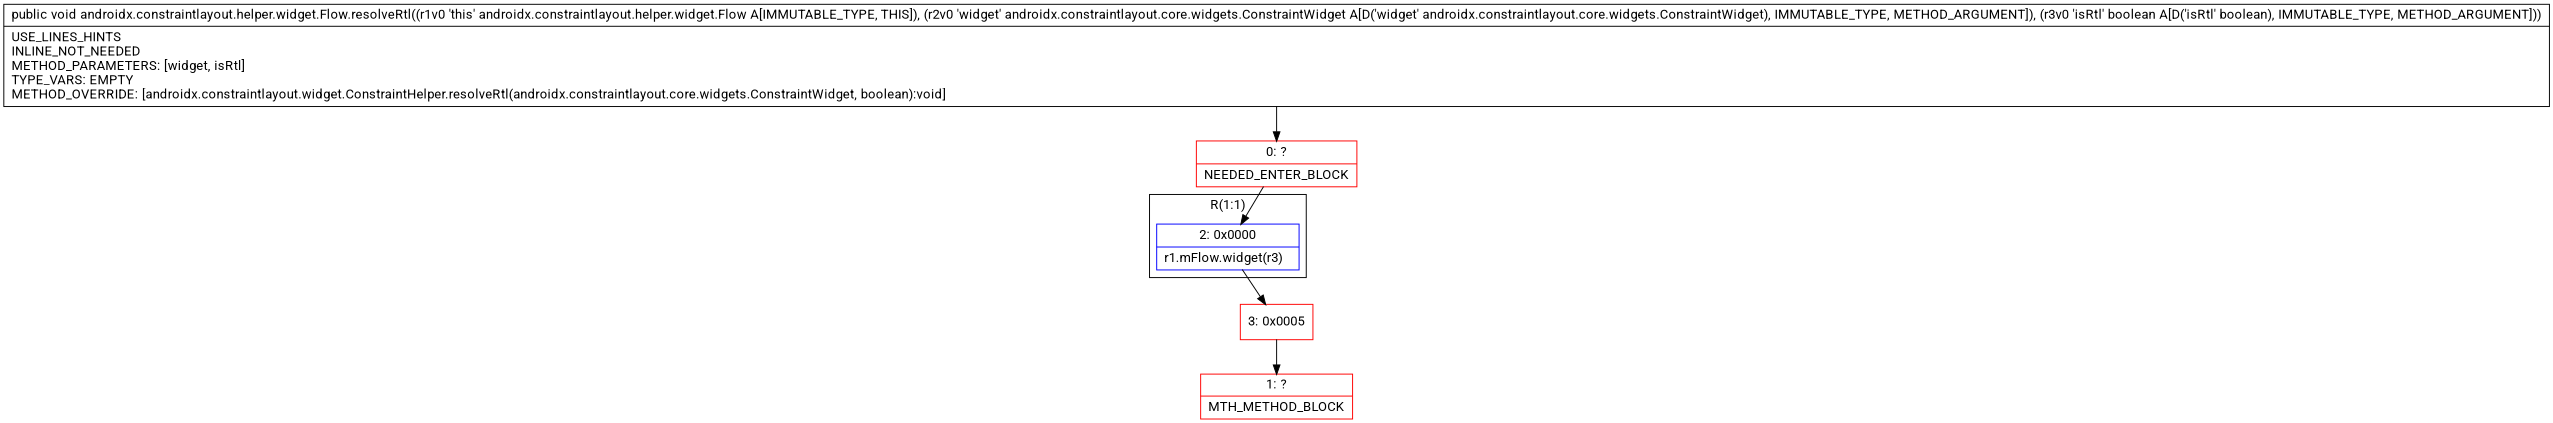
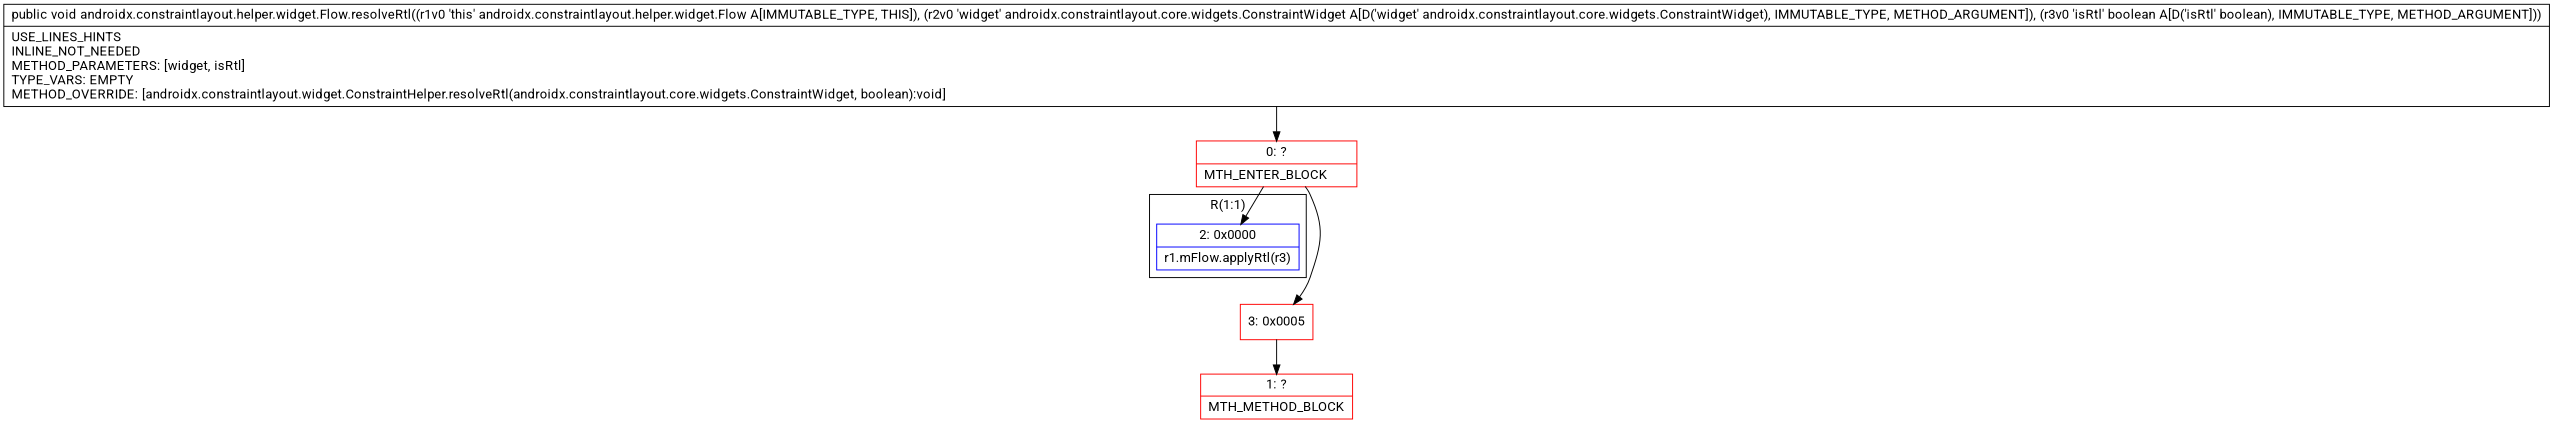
(1277, 175) -> (1266, 175)
(1224, 258) -> (1228, 258)
(1252, 284) -> (1320, 242)
